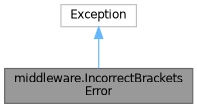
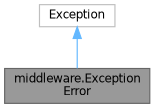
(99, 86) -> (77, 86)
